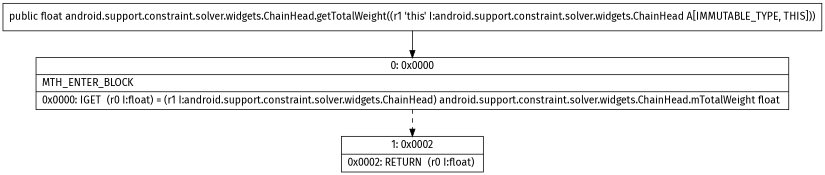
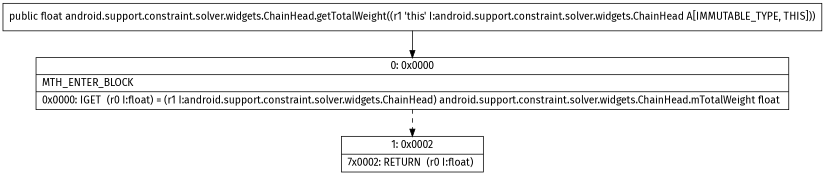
(412, 163) -> (412, 163)
